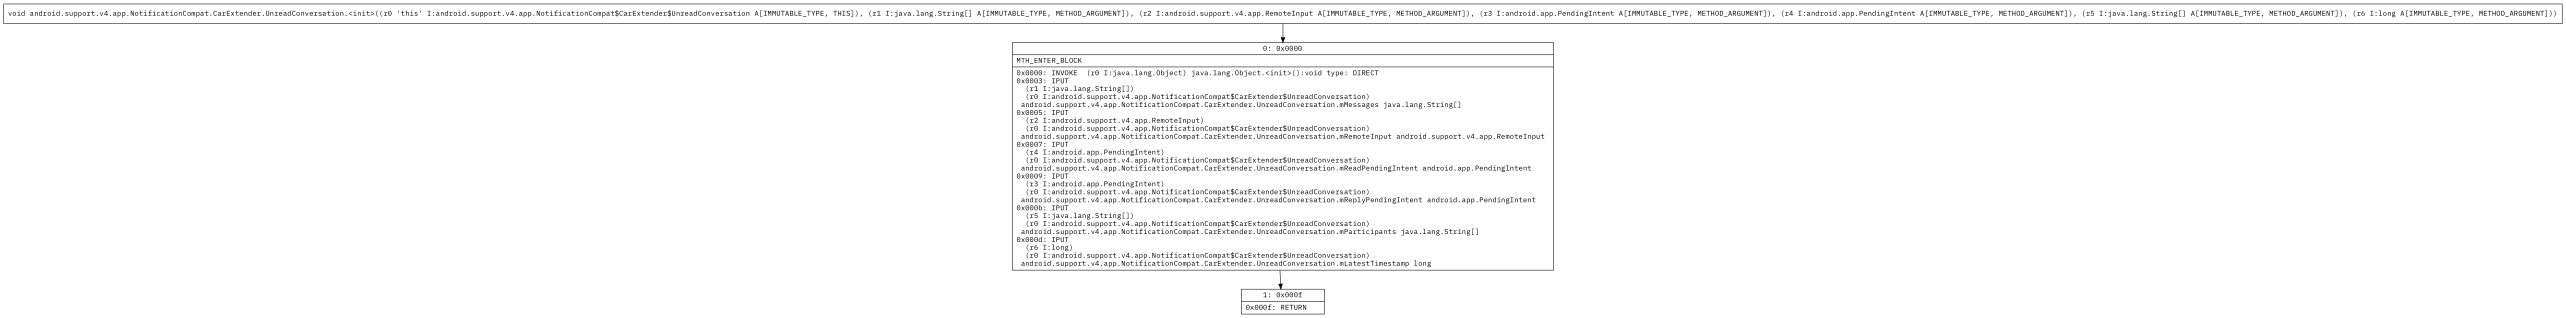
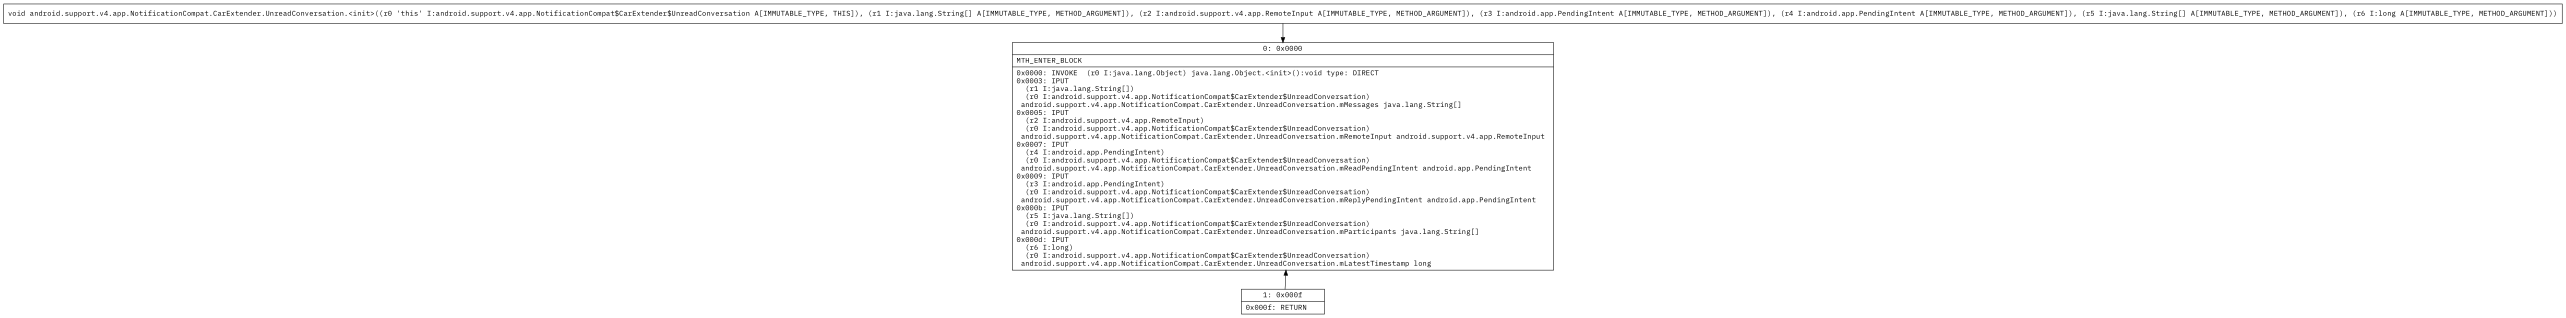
(1280, 277) -> (1285, 282)
